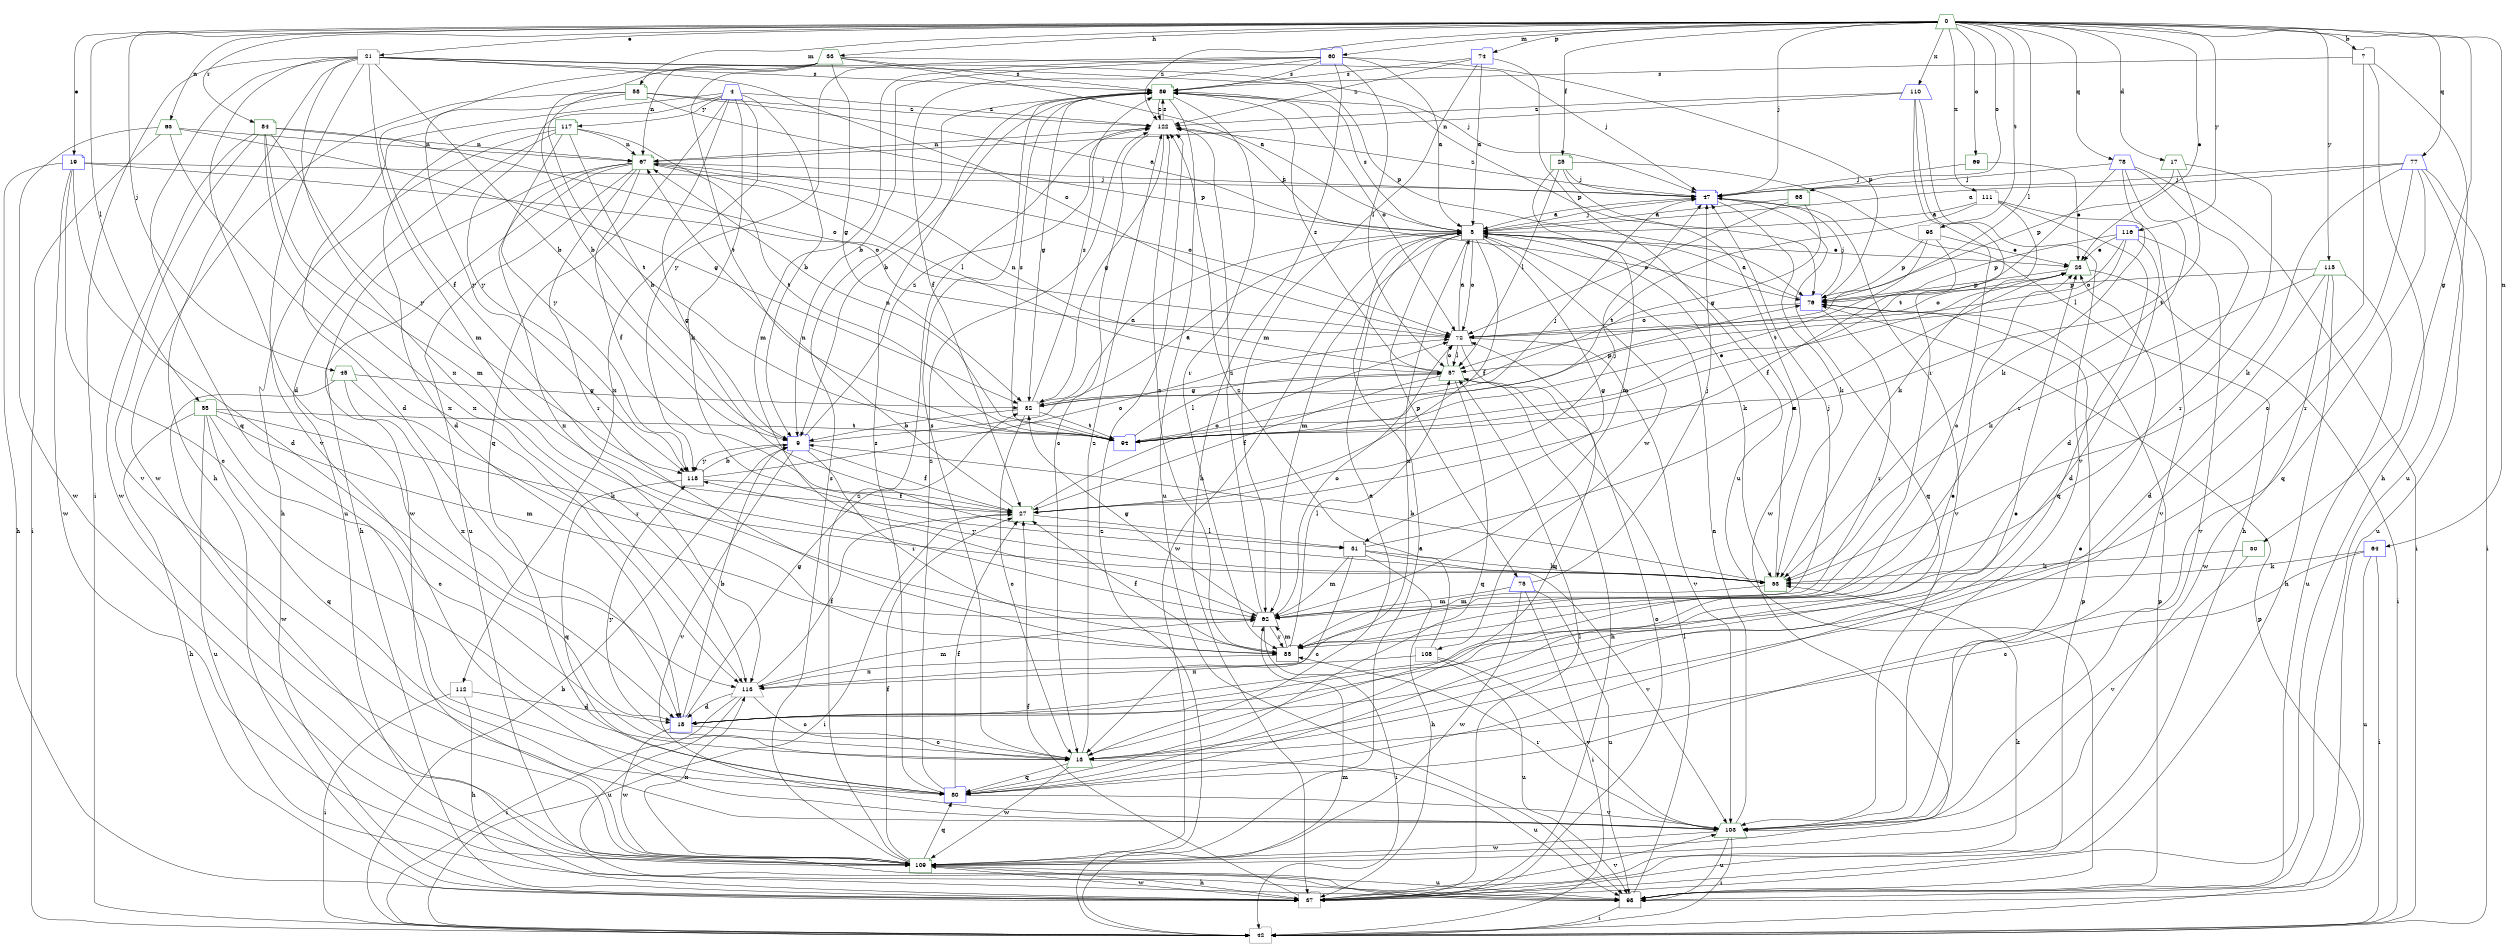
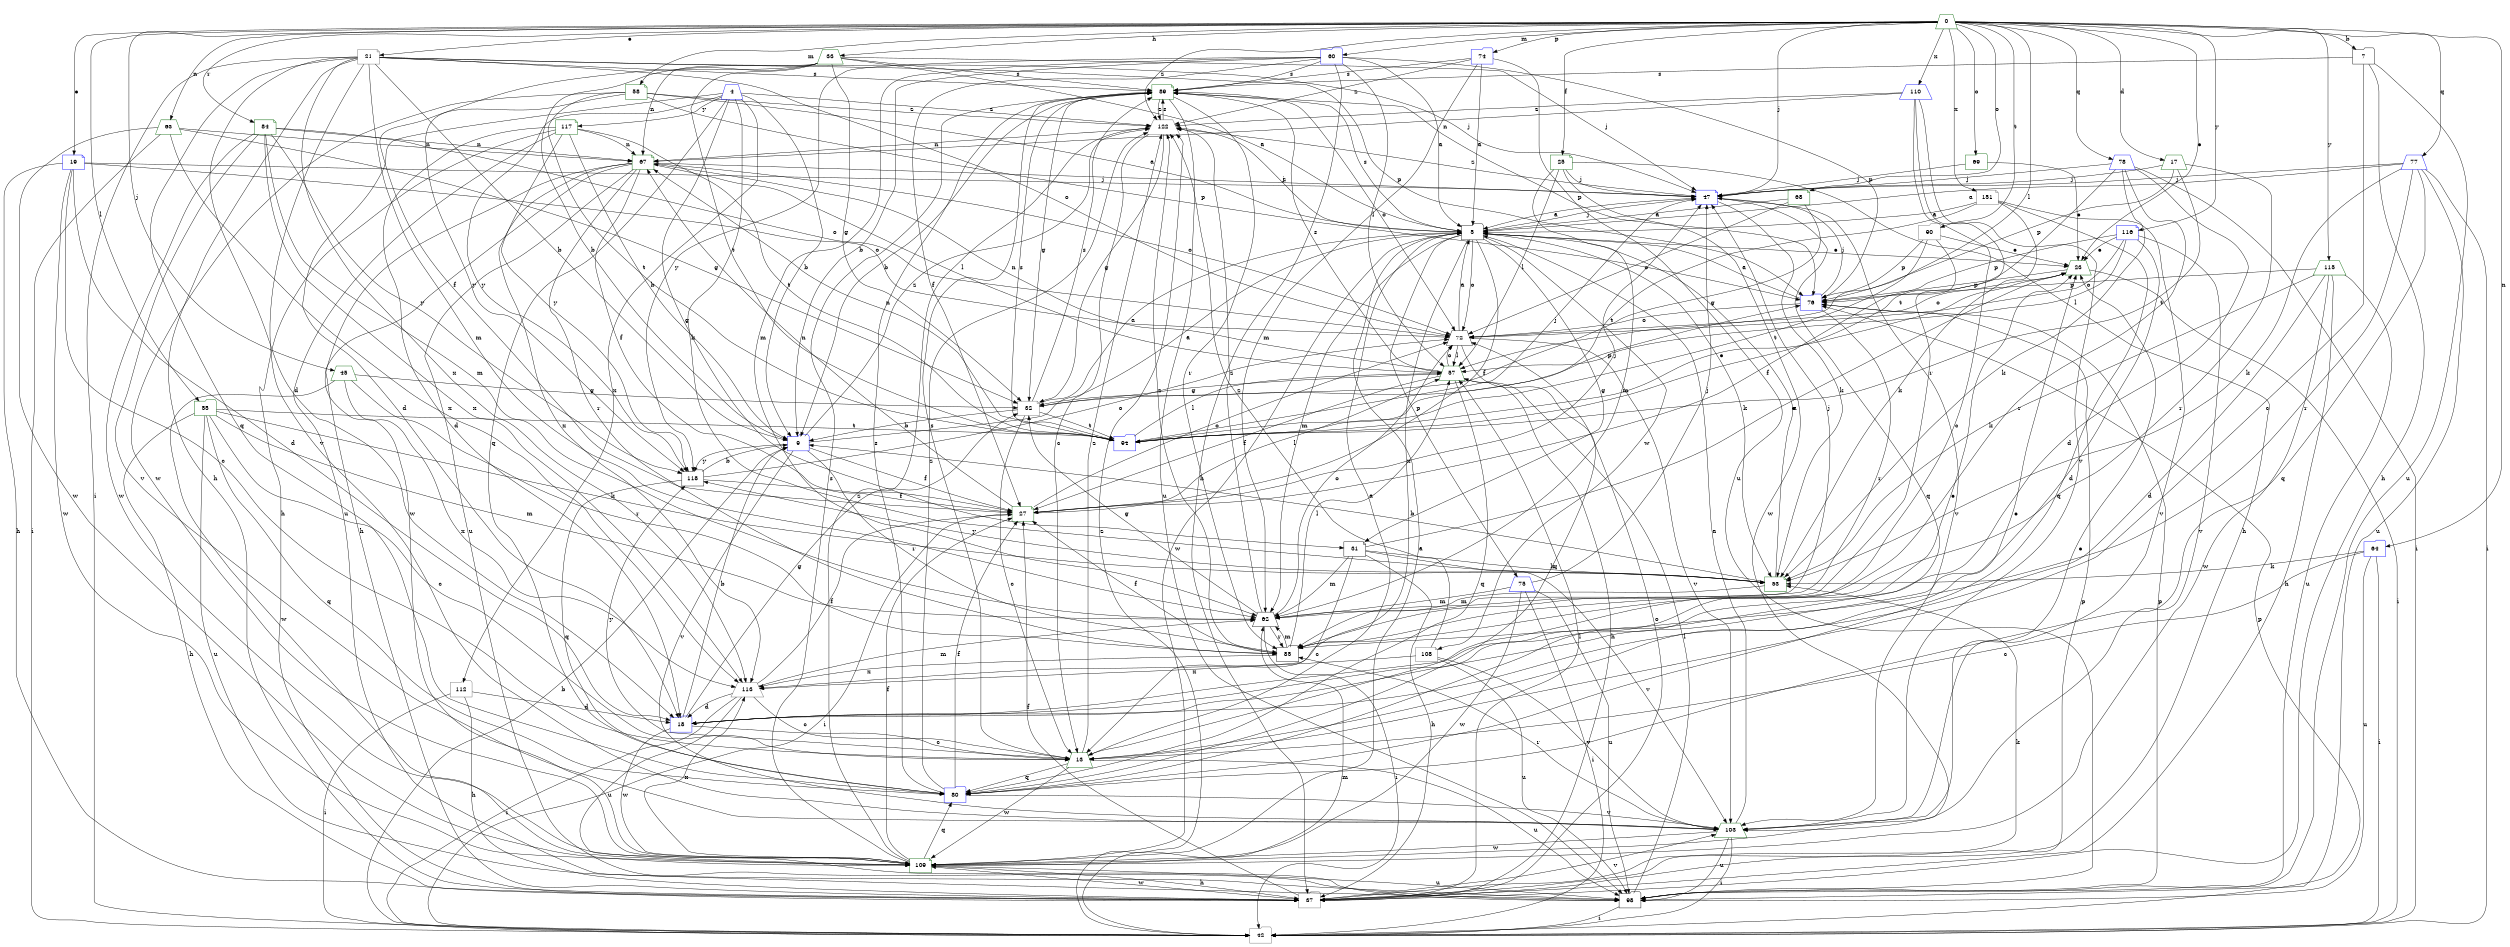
none -> (2009, 182)
(1987, 197) -> (1987, 197)
(1929, 233) -> (1929, 233)
(1187, 531) -> (1226, 462)
(2254, 549) -> none
